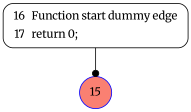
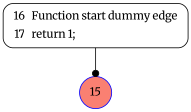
(55, 34) -> (54, 34)
